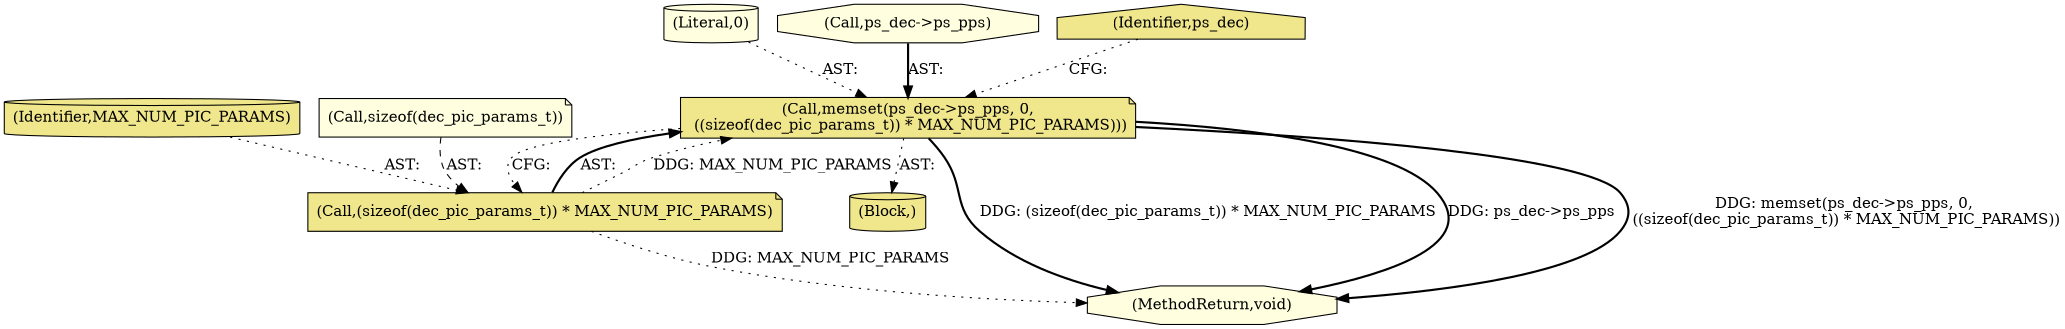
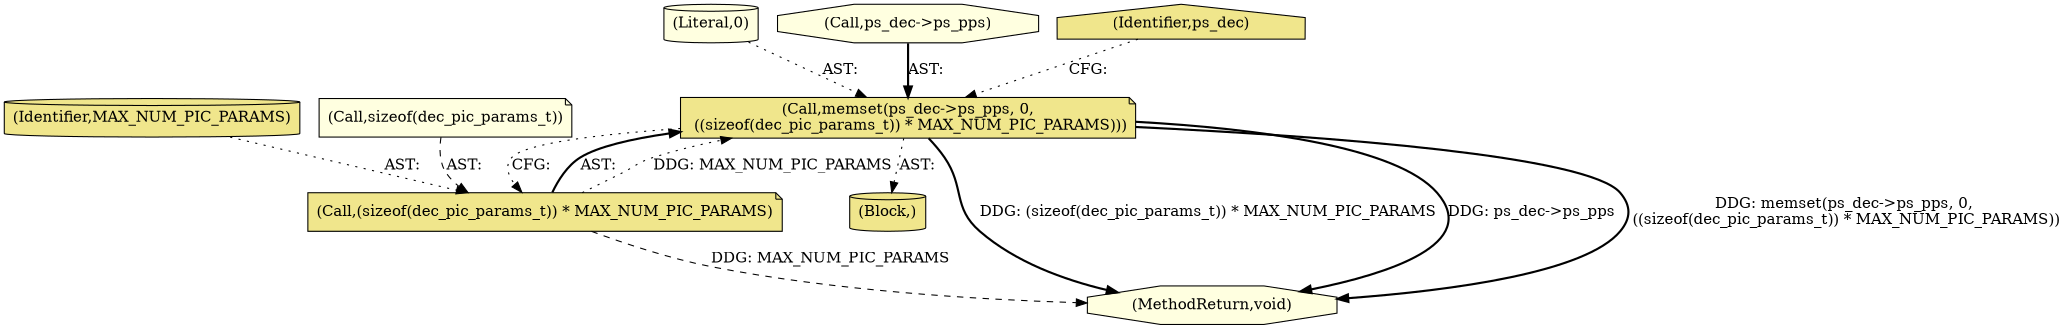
(831, 285) -> (831, 285)
